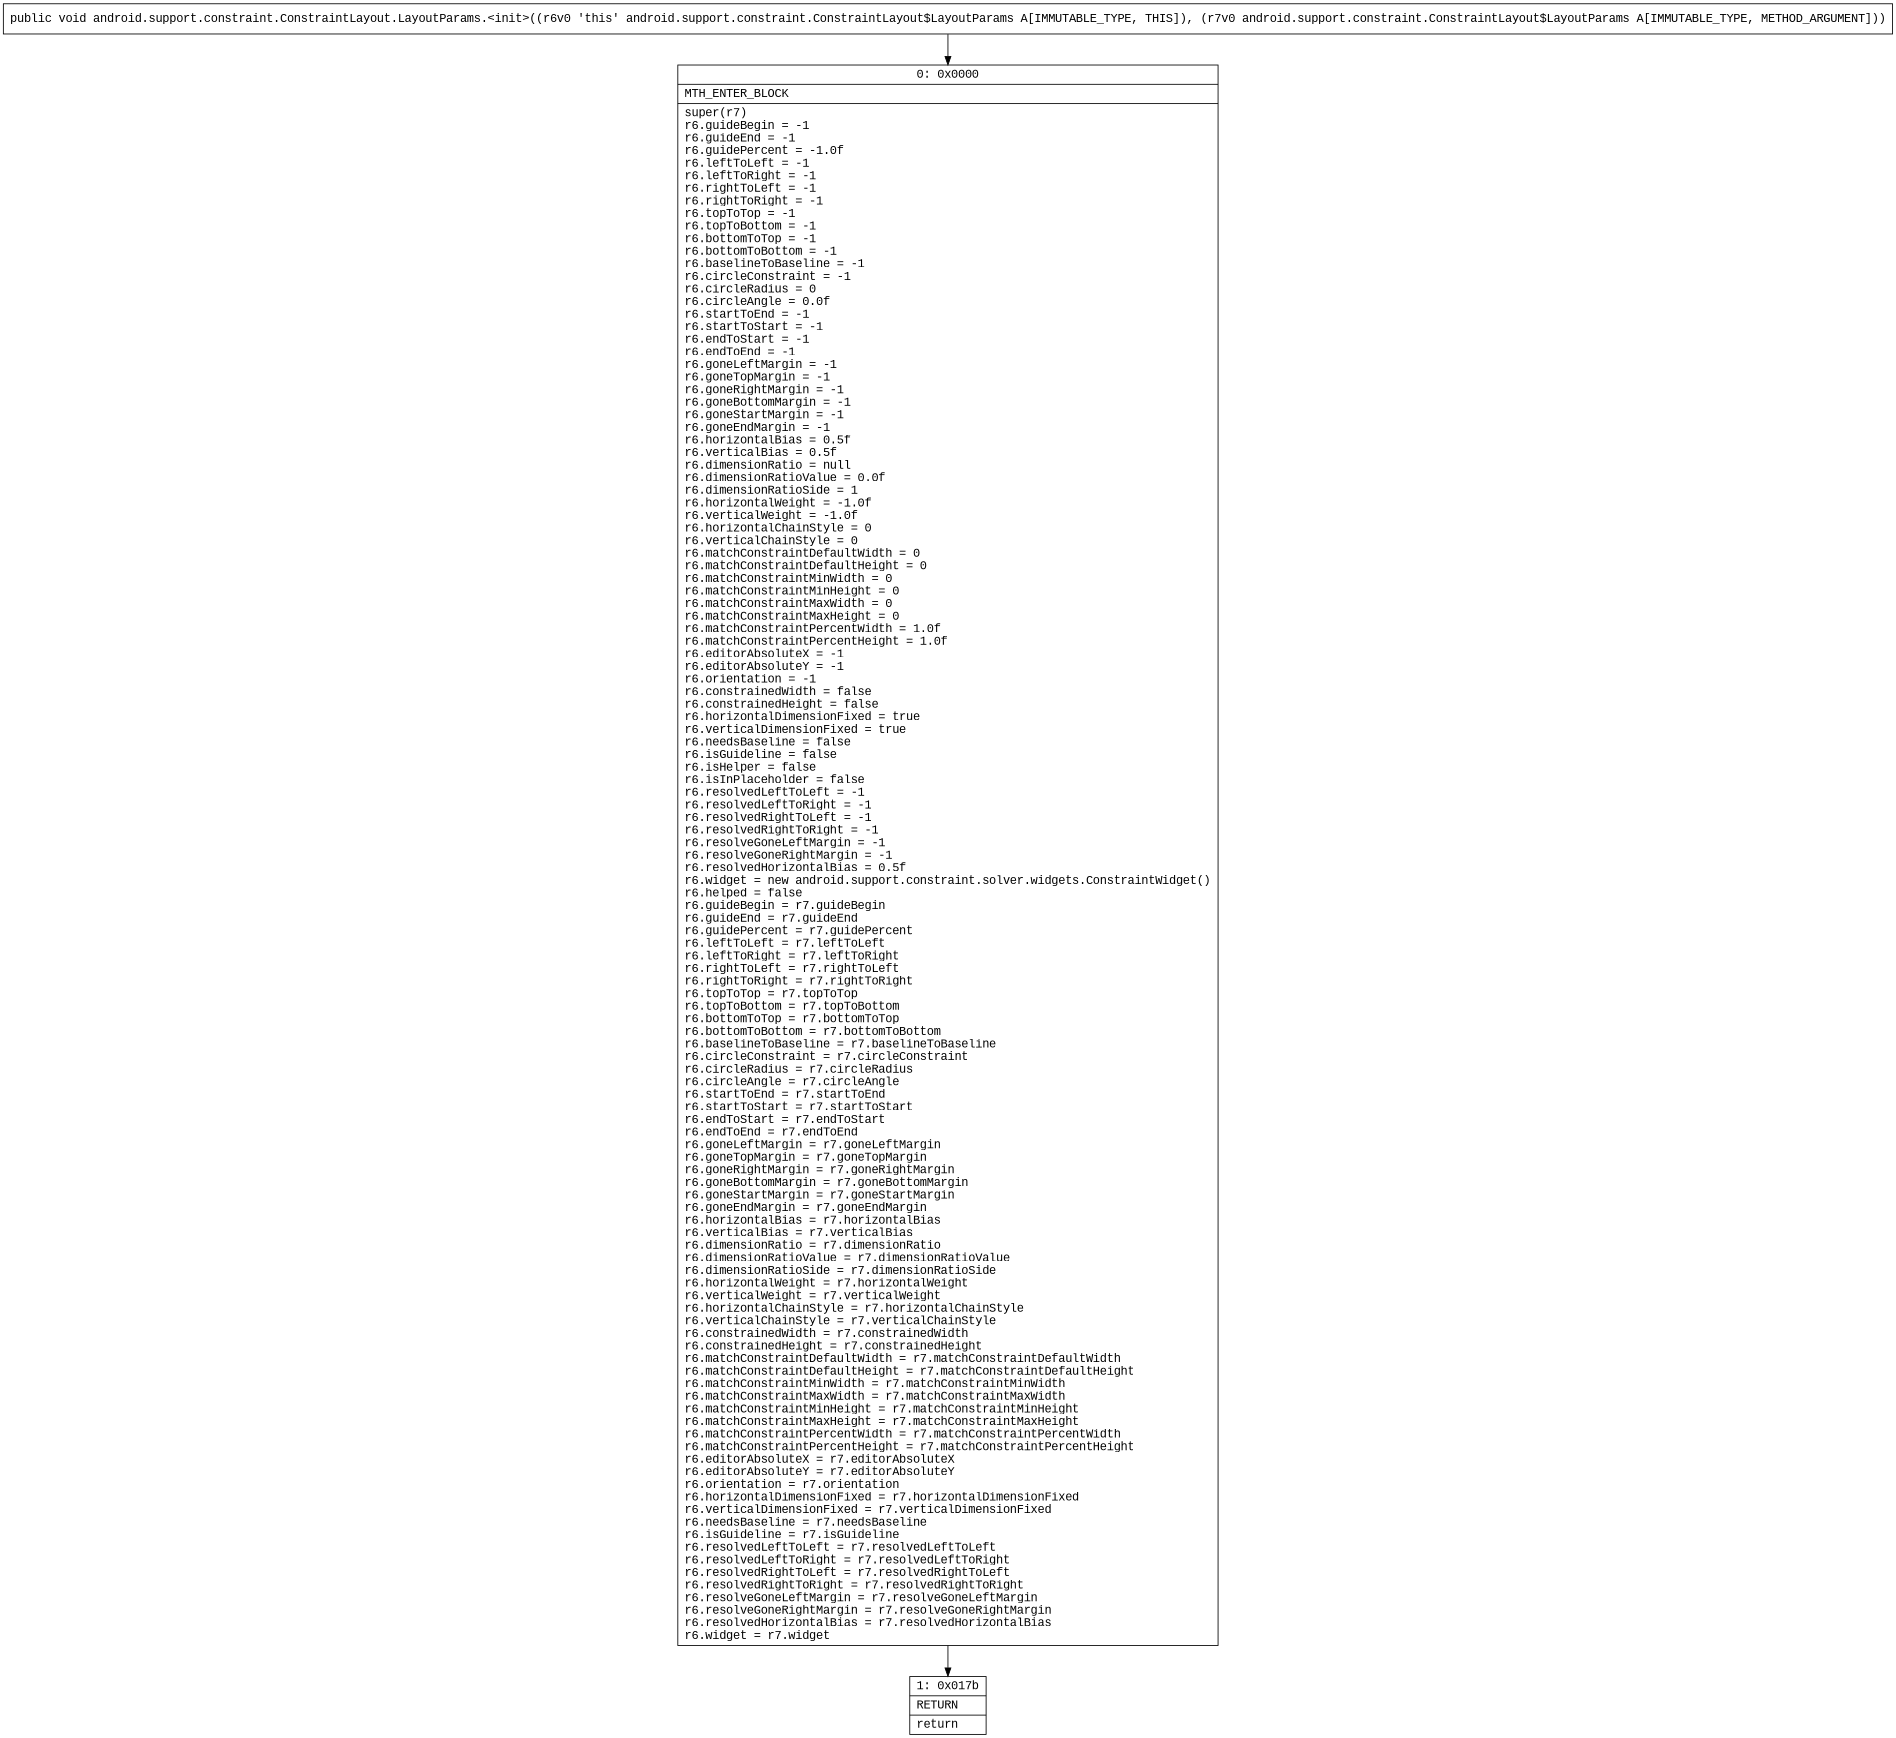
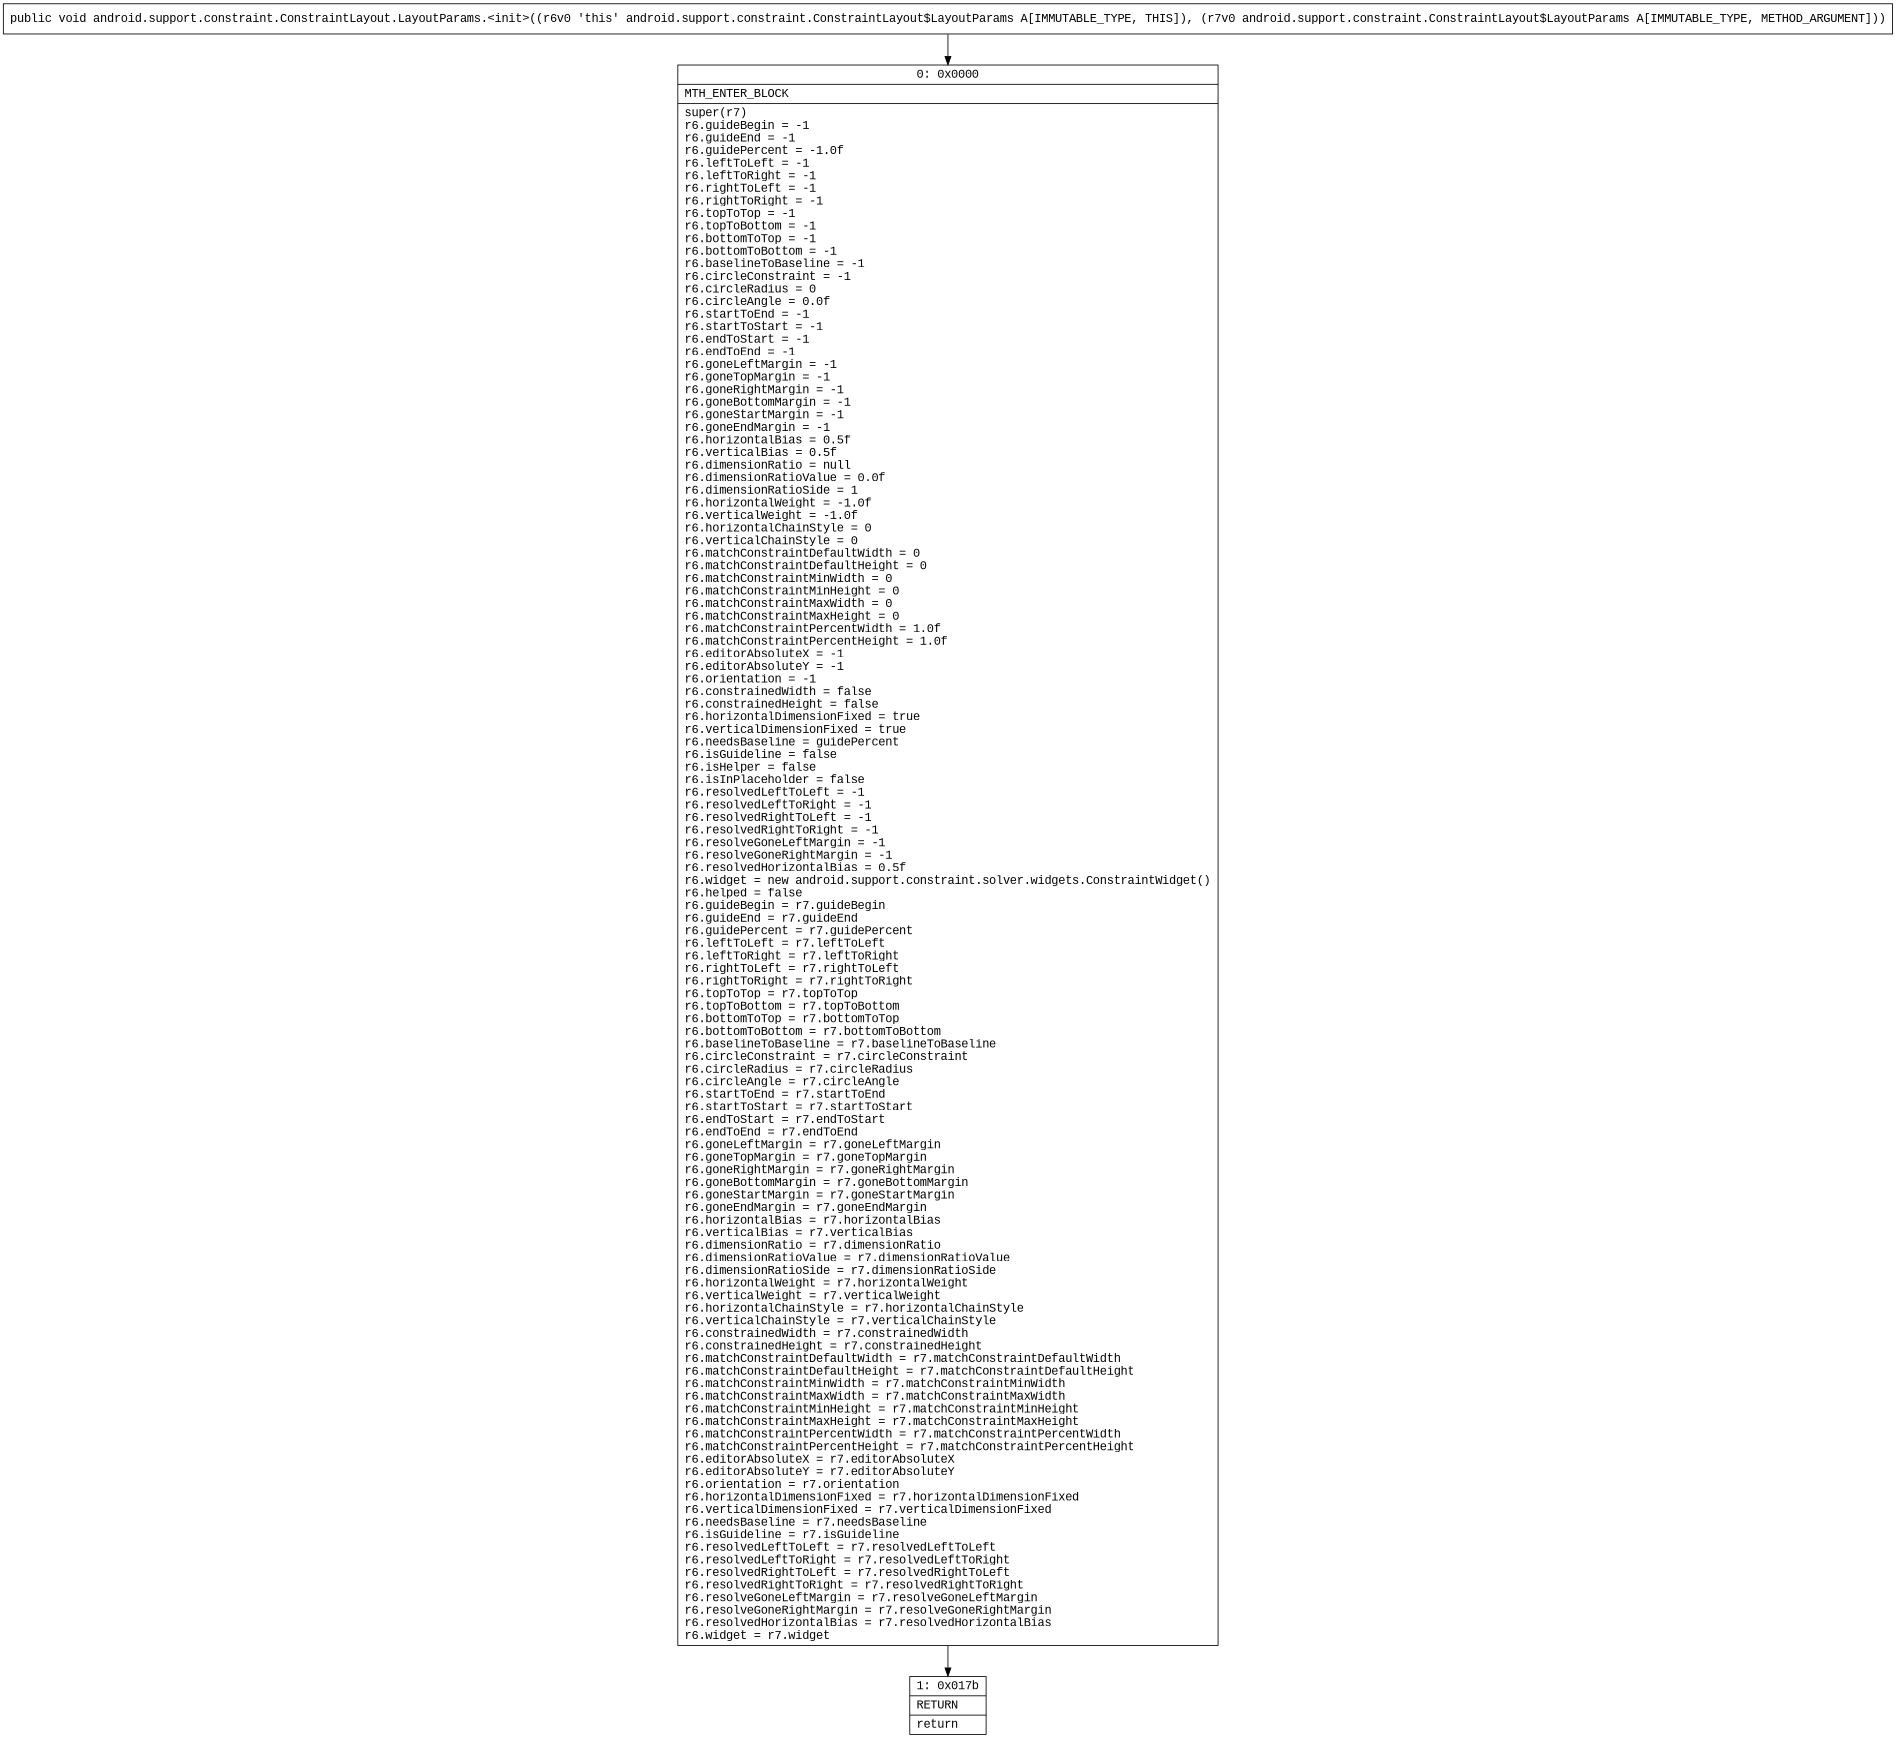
(768, 742) -> (792, 742)
